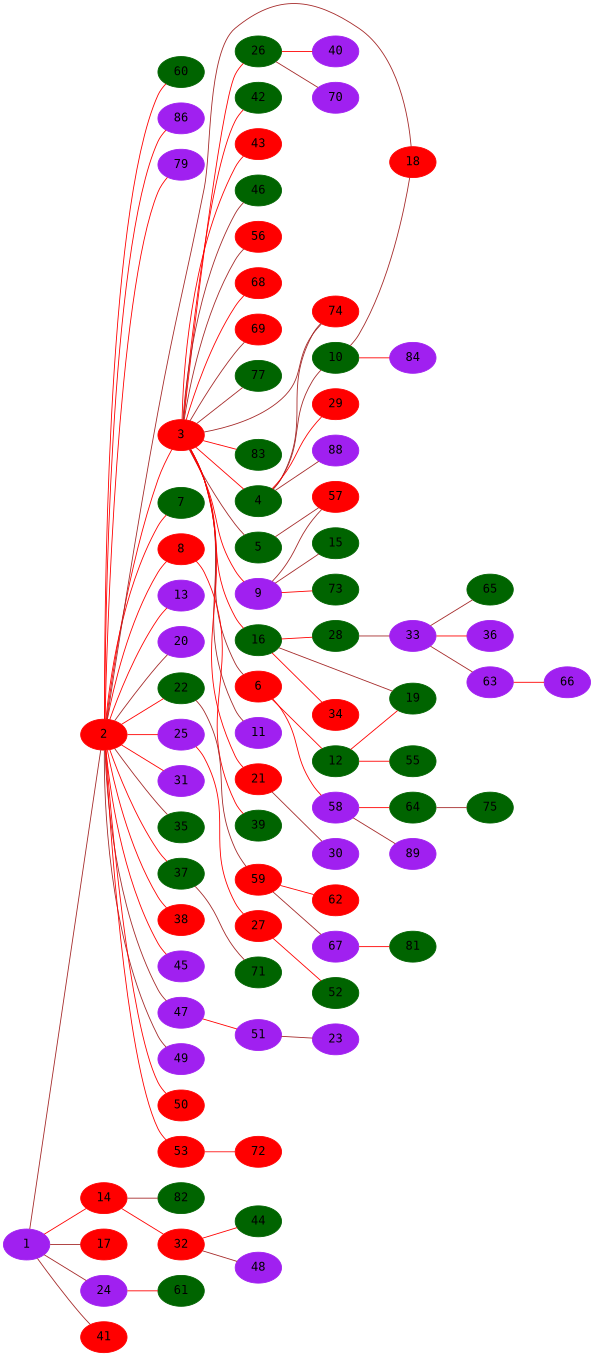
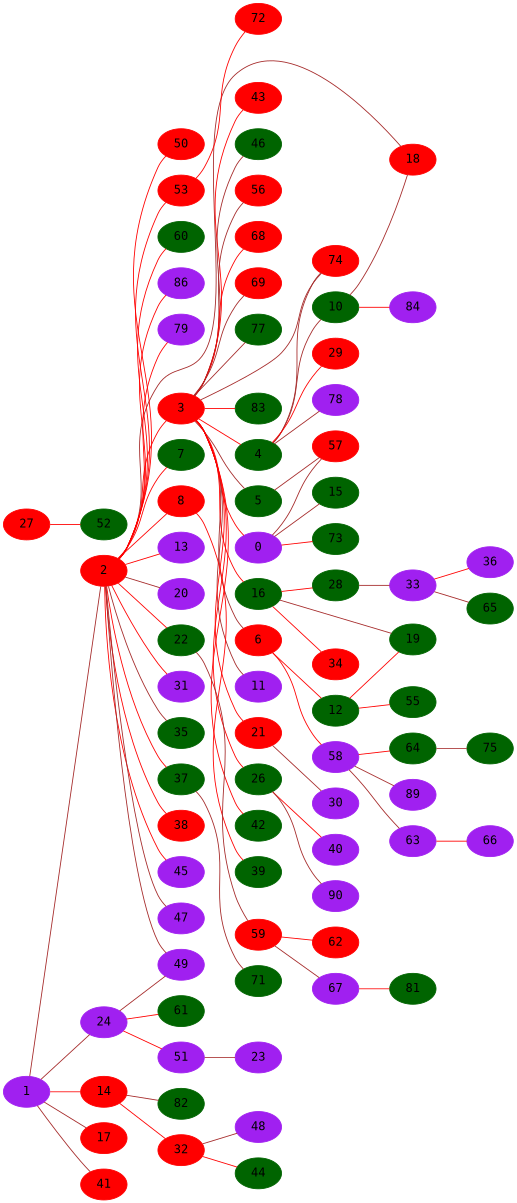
(336, 98) -> (336, 896)
(336, 451) -> (336, 400)
(258, 594) -> (258, 548)
(452, 659) -> (374, 799)
(181, 735) -> none
none -> (143, 994)
(220, 1024) -> (143, 1040)
